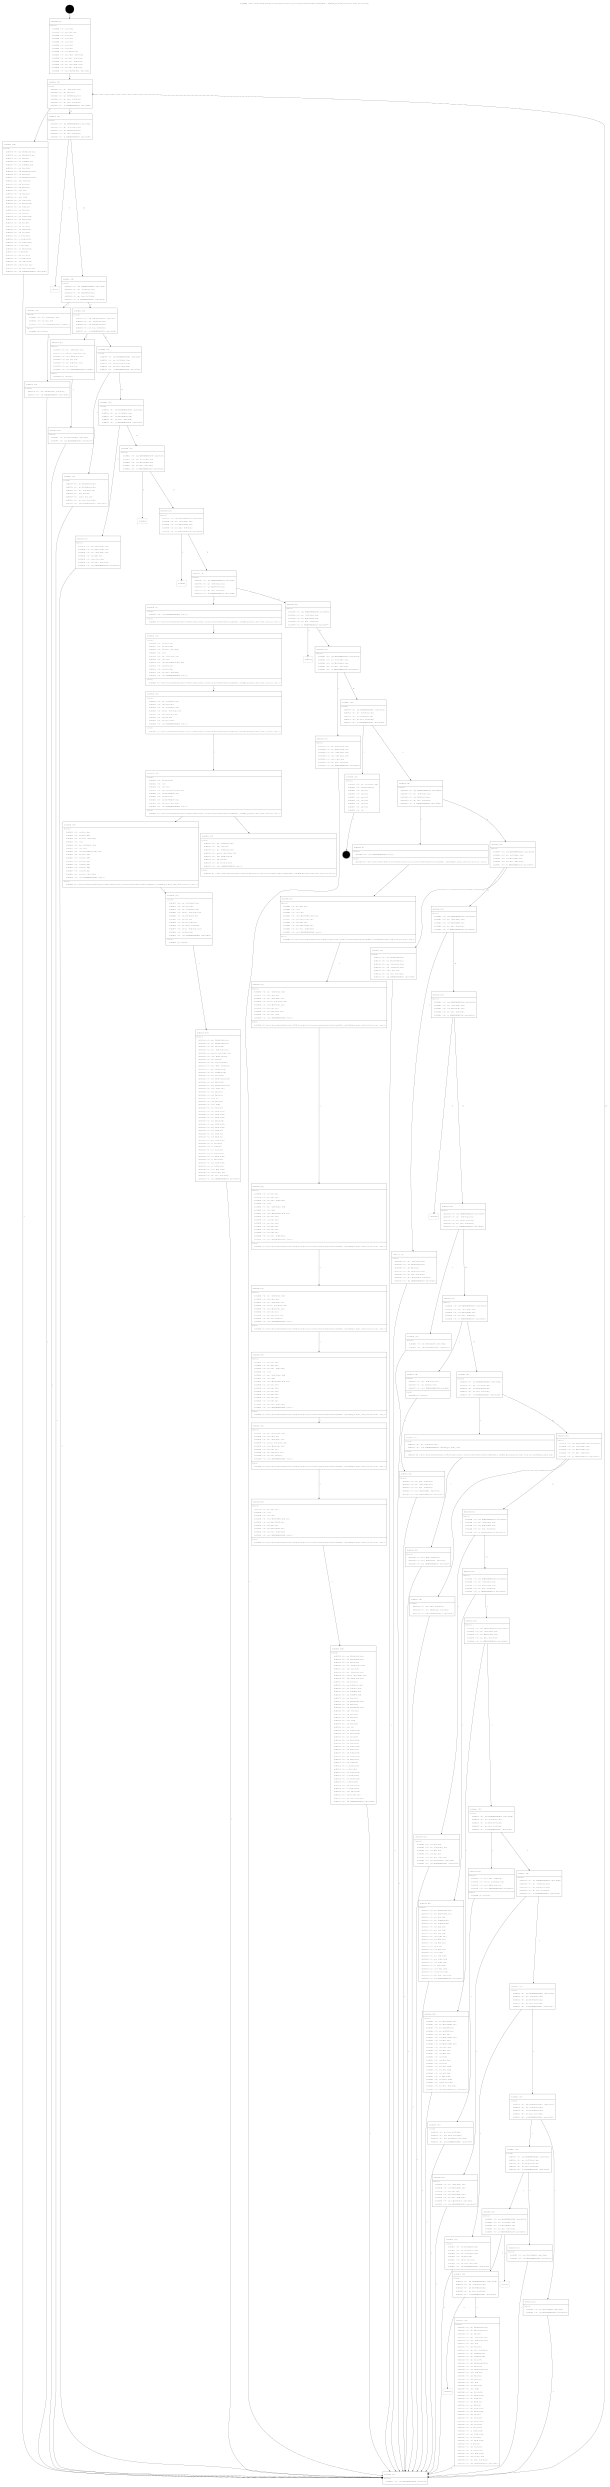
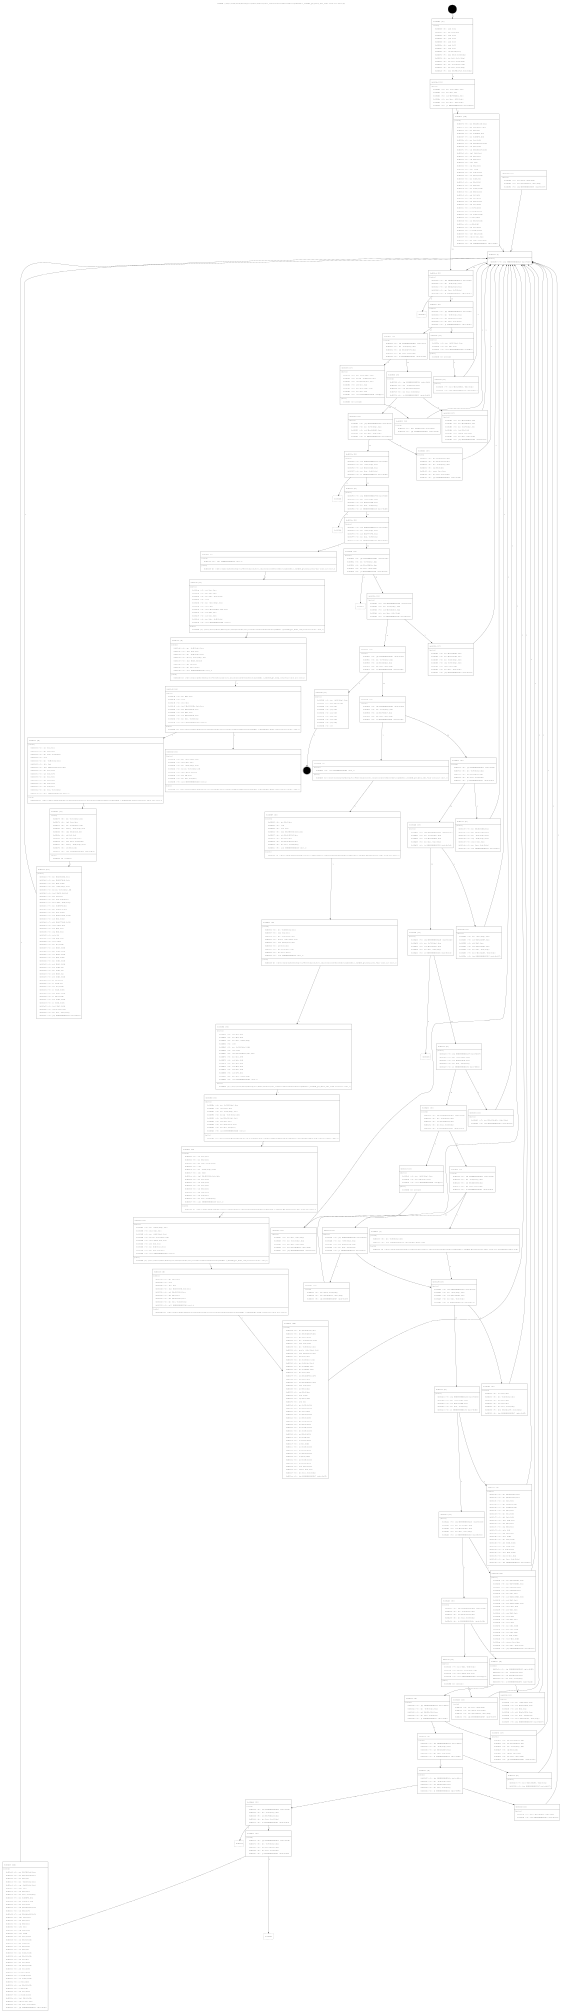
(605, 1113) -> (477, 265)
(445, 1500) -> (449, 1265)
